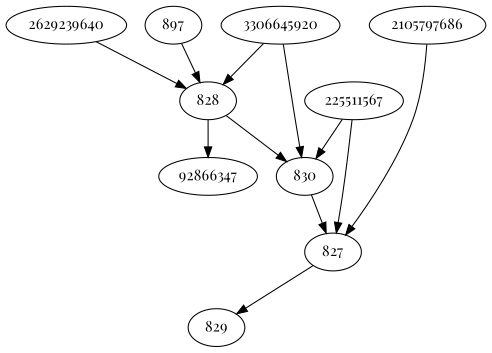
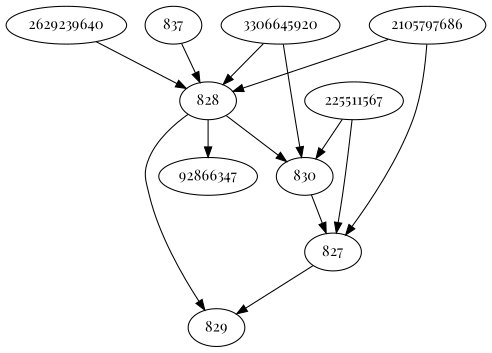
(173, 25) -> (173, 25)
none -> (316, 64)
none -> (152, 205)
